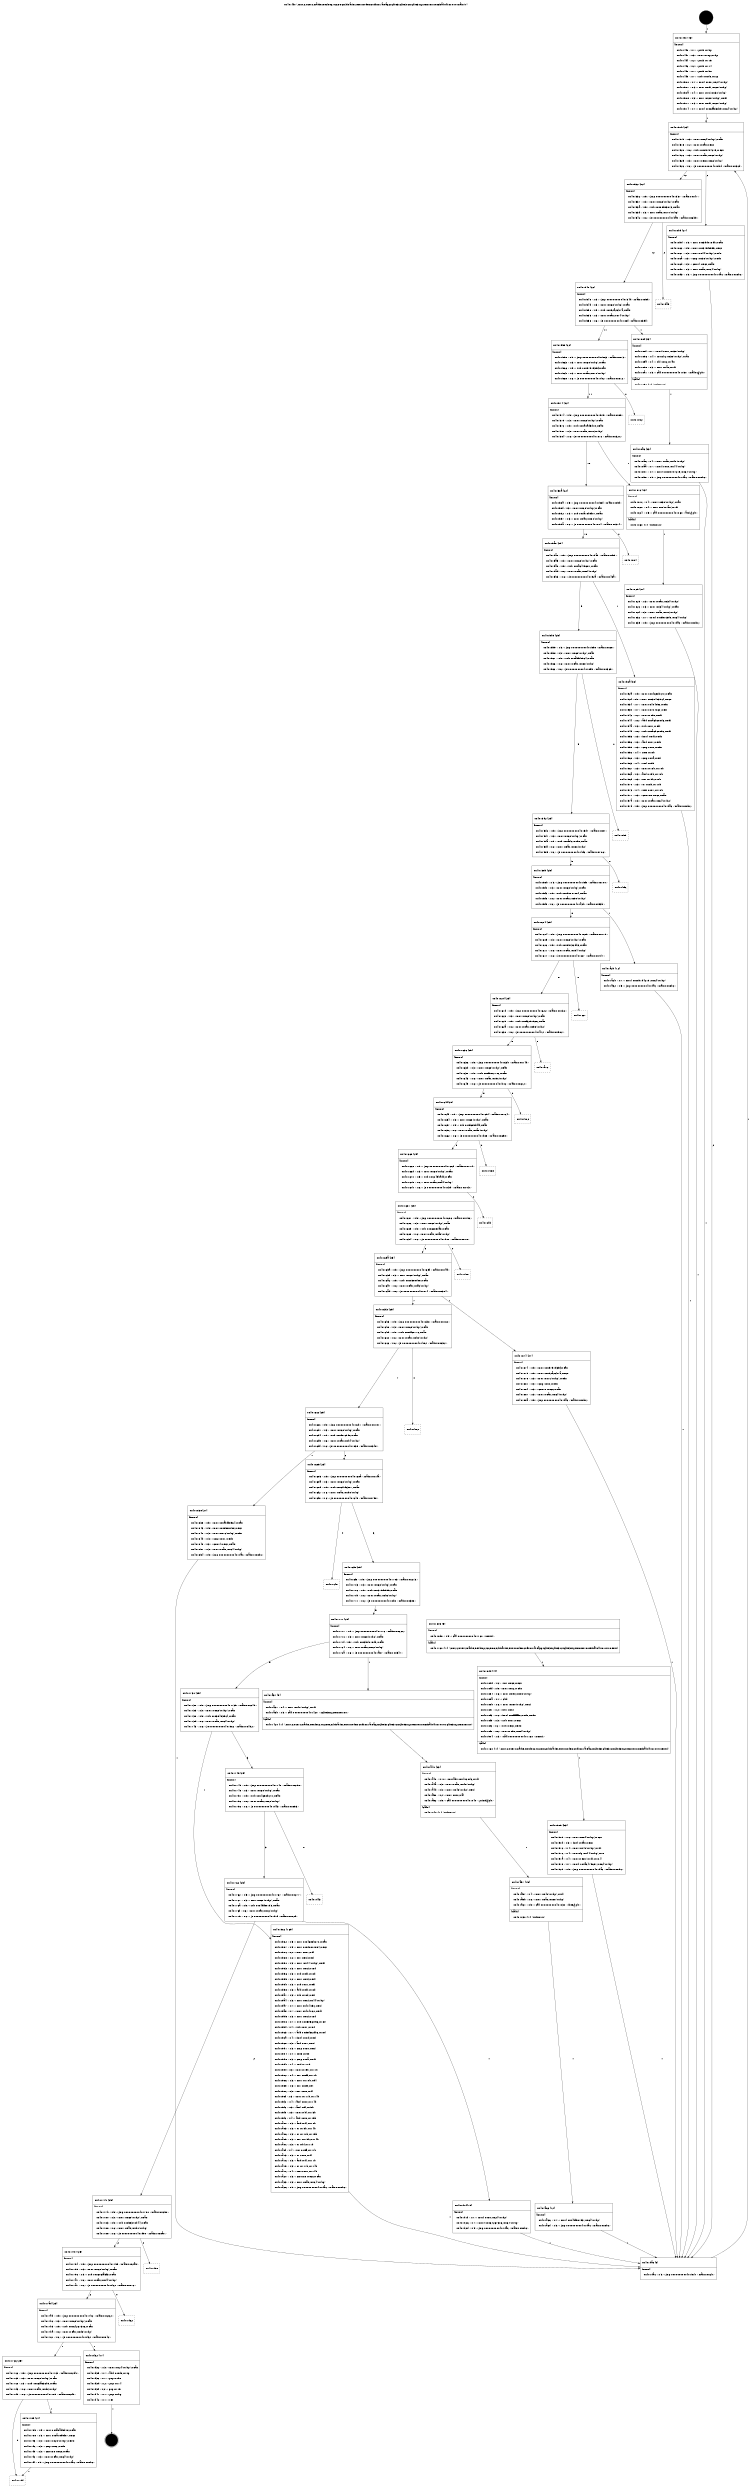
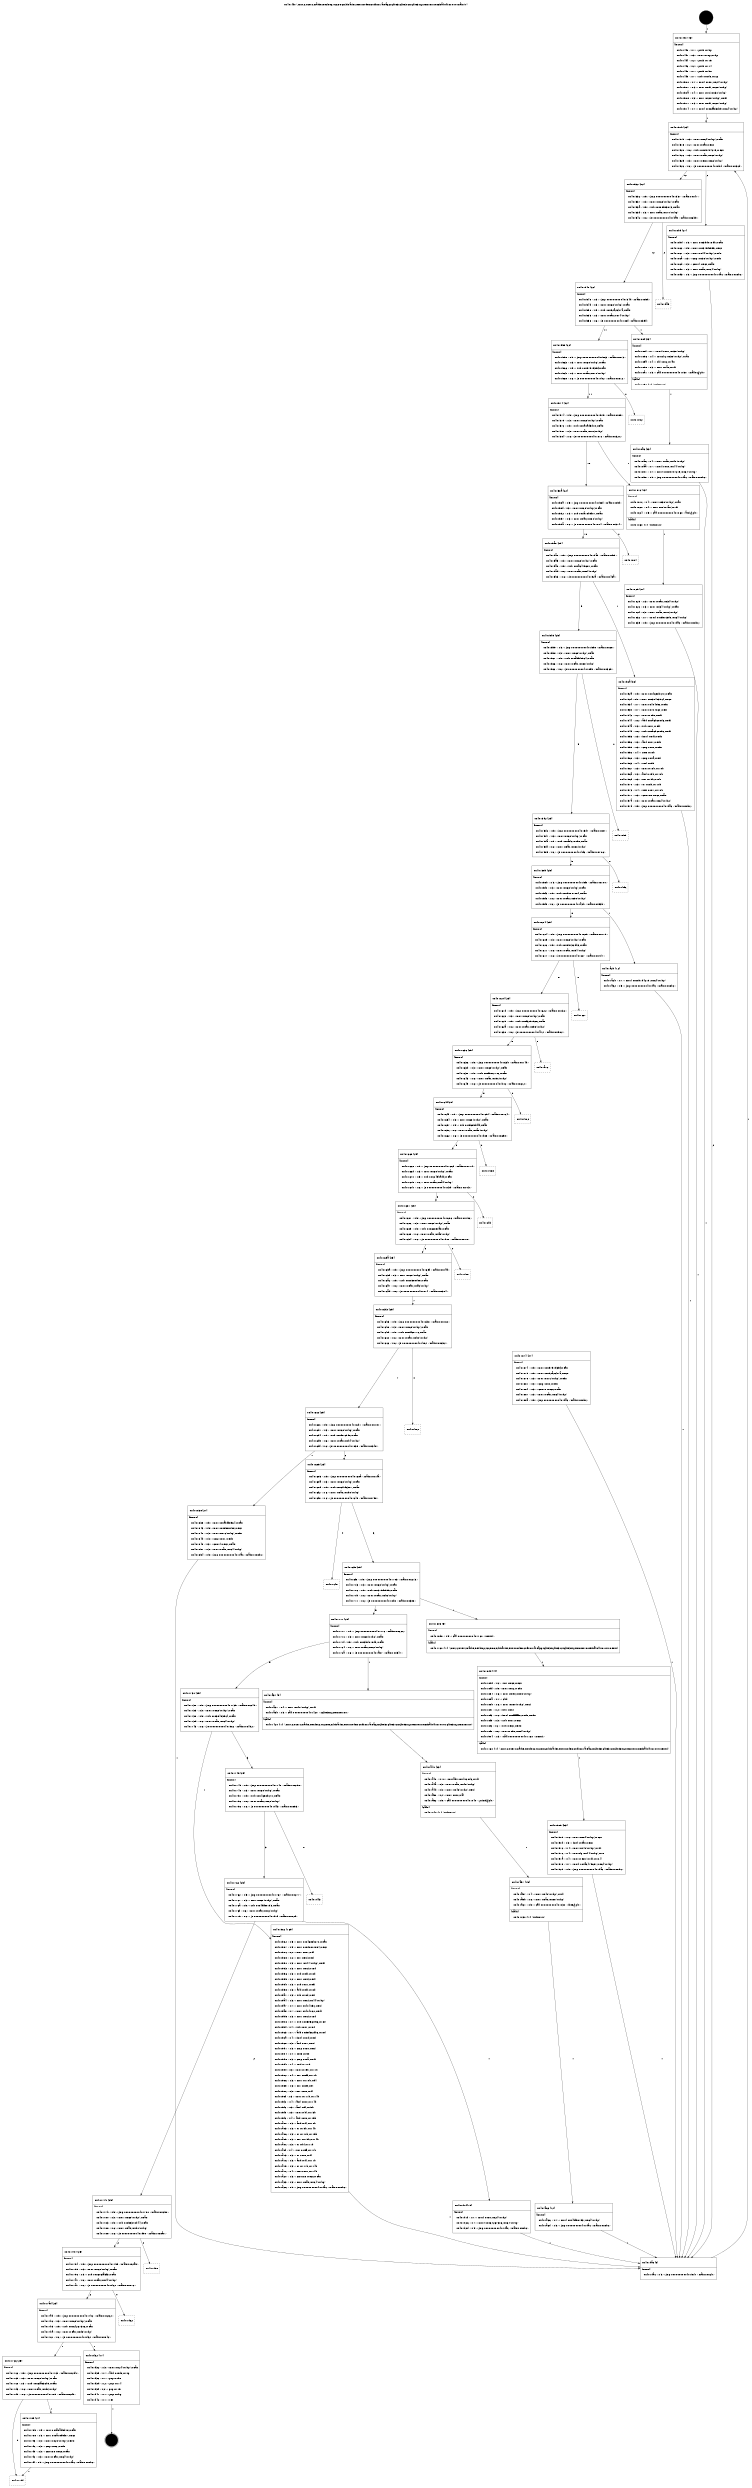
none -> (436, 1196)
(478, 1323) -> none
none -> (448, 1609)
